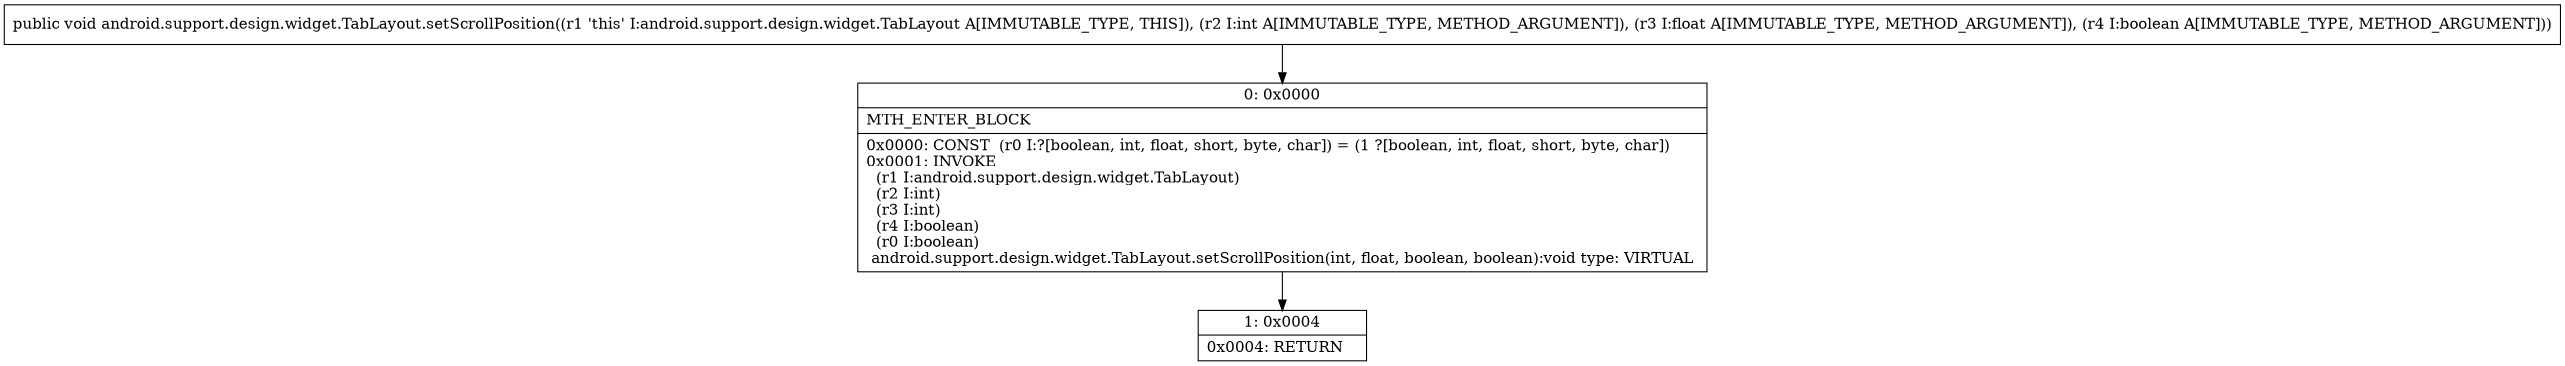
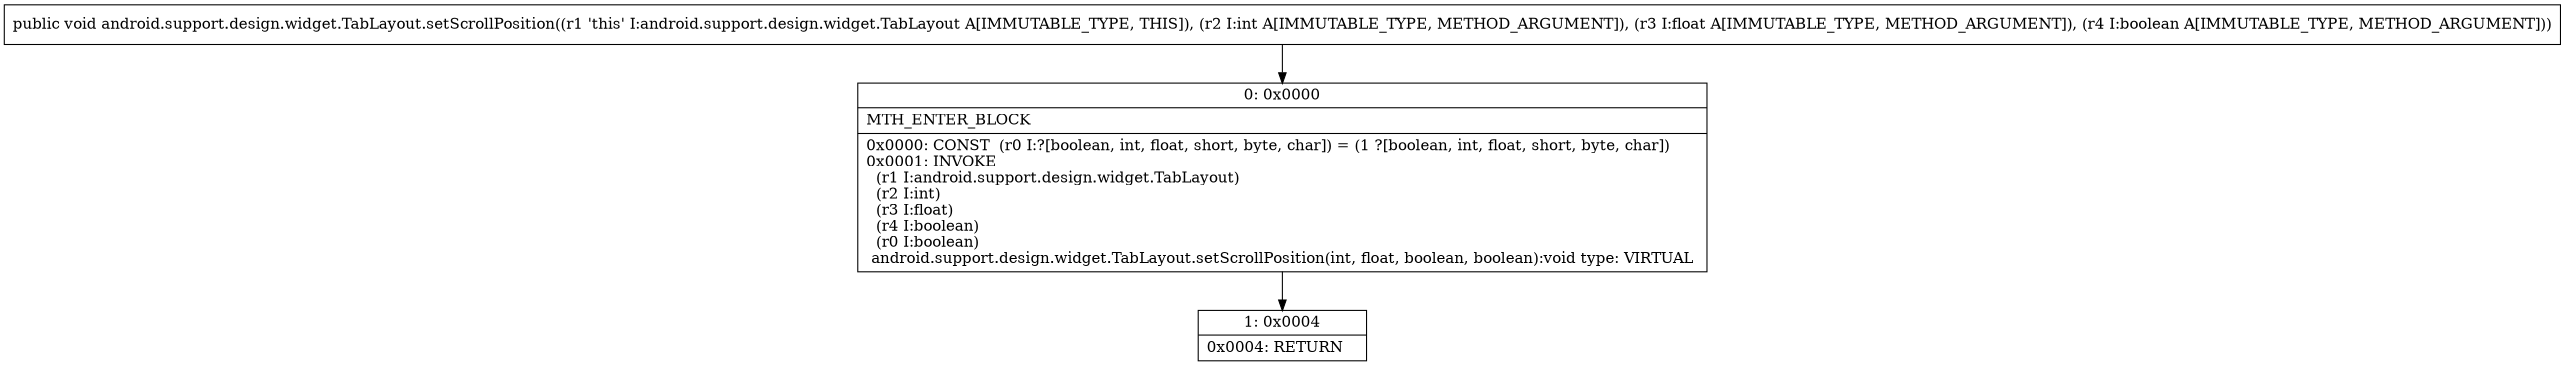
(904, 210) -> (910, 210)
